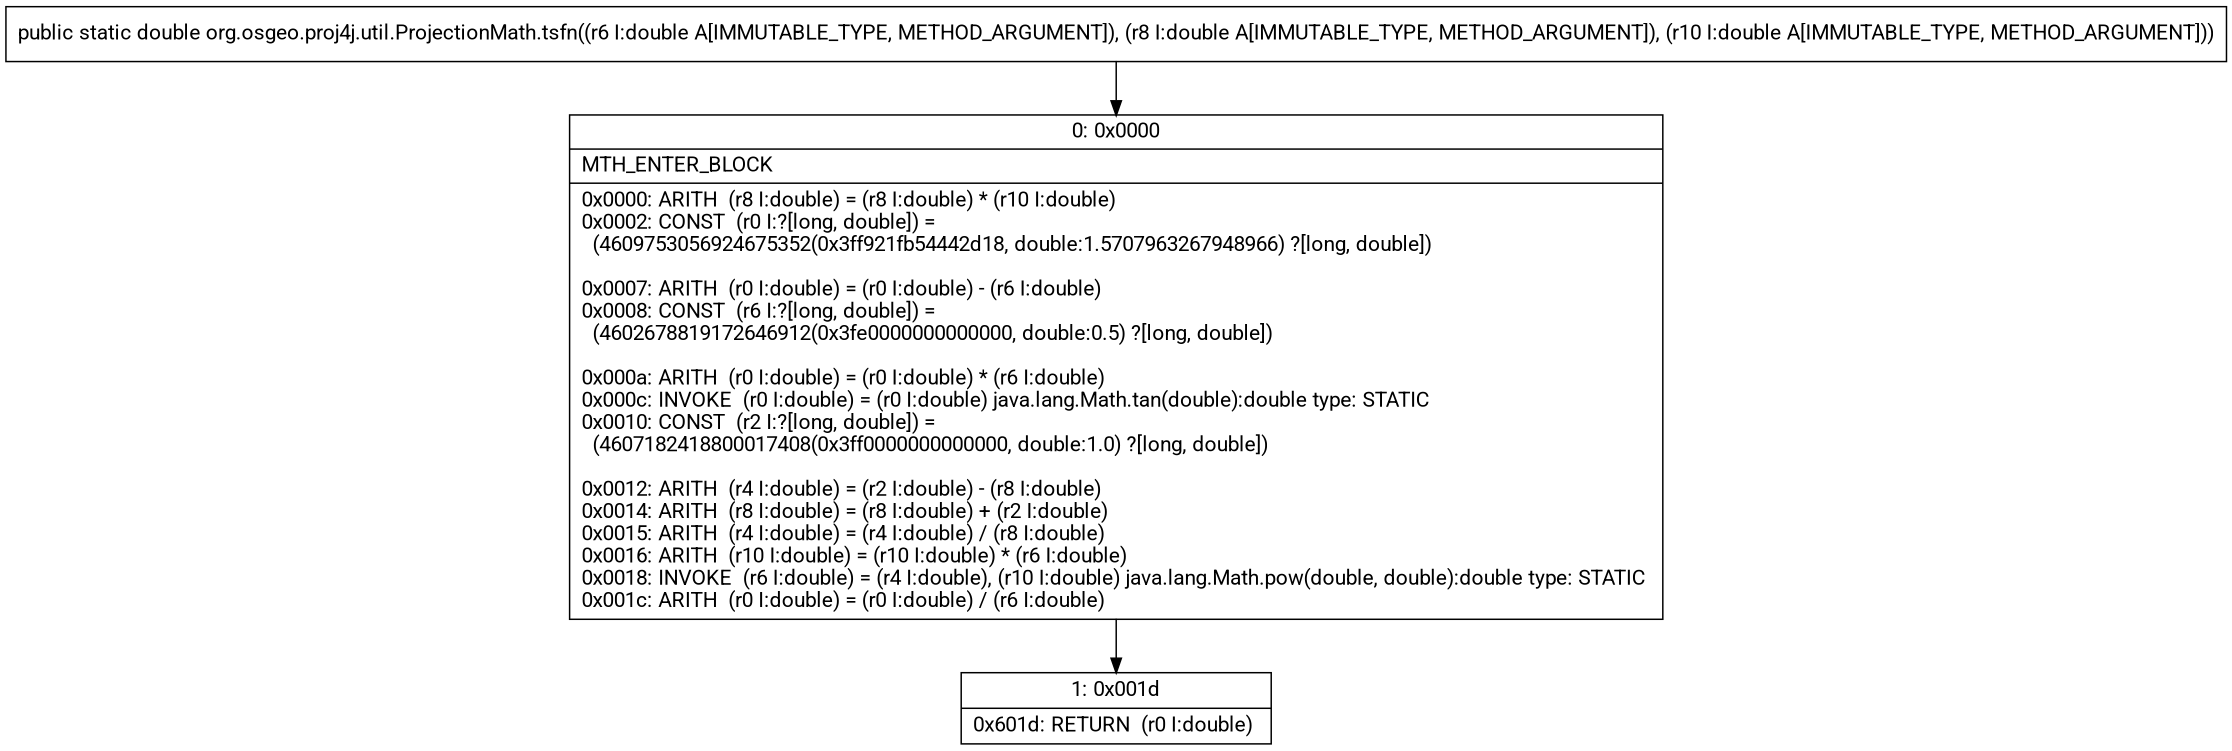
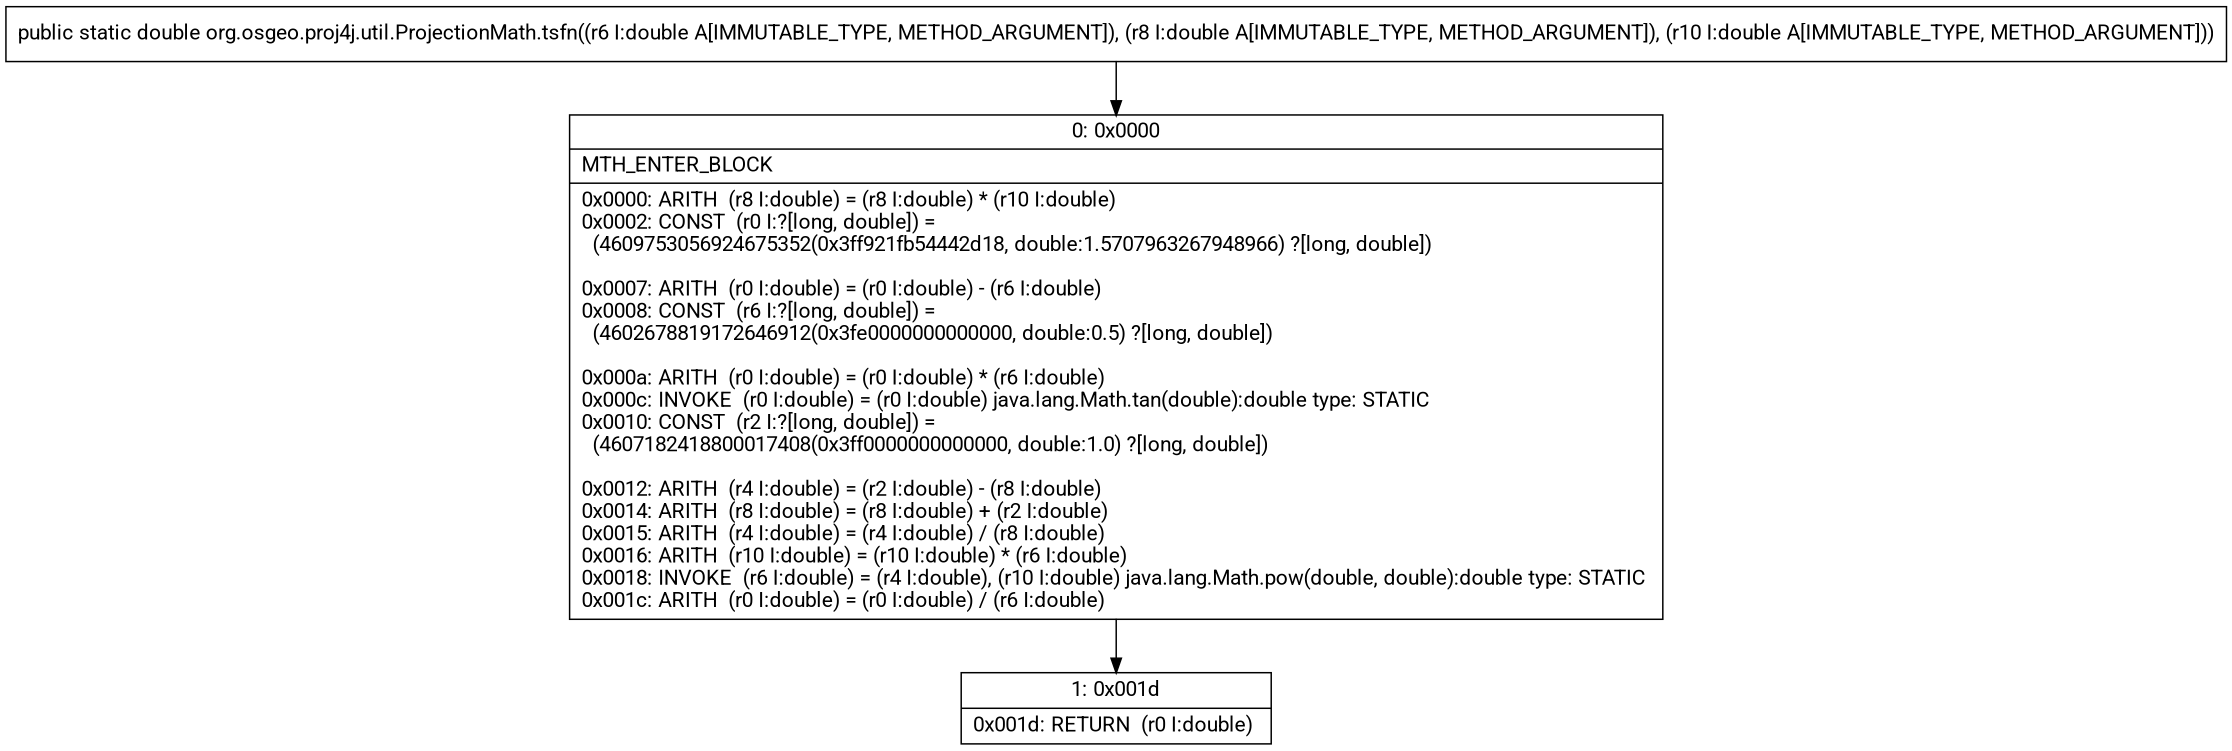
(1116, 725) -> (1116, 725)
